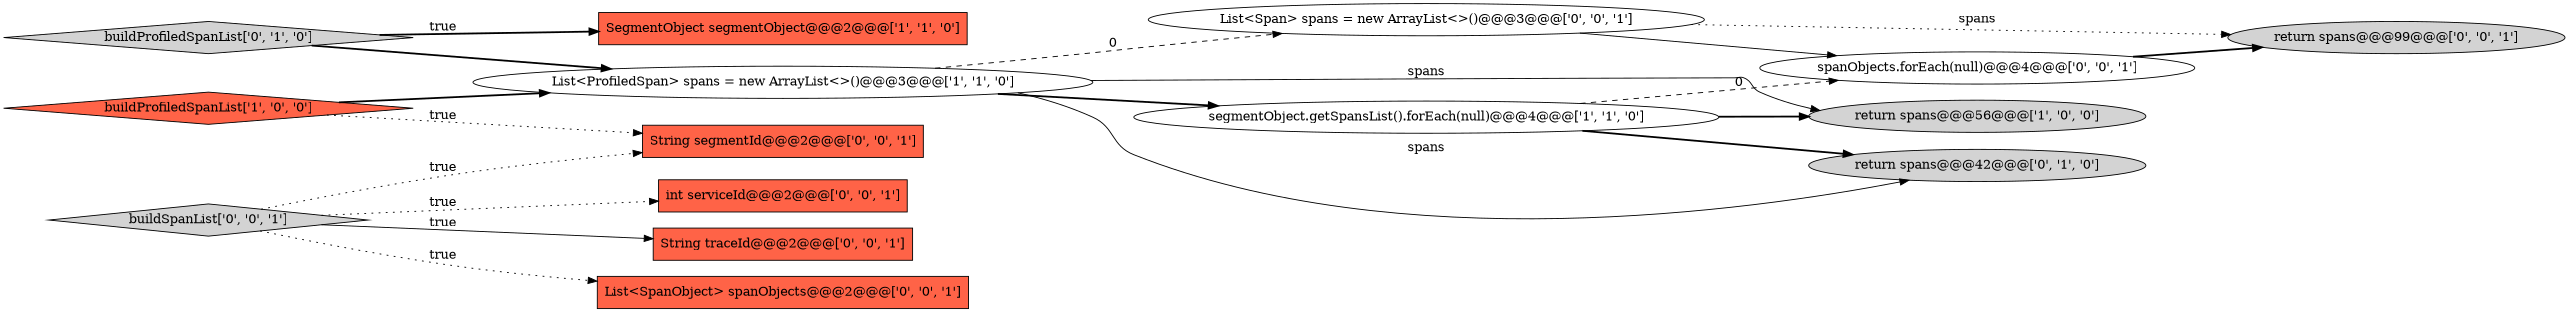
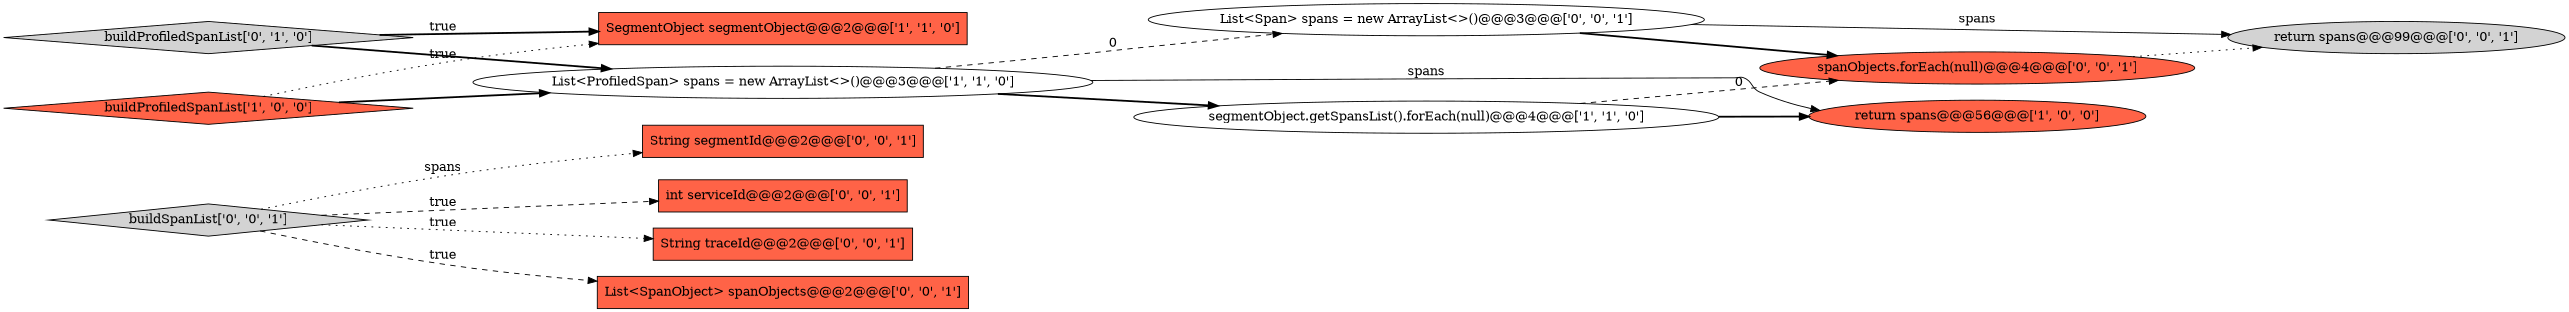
(1956, 29) -> (1956, 29)
(1704, 44) -> (1704, 44)
(2193, 52) -> (2193, 52)
(1977, 68) -> (1977, 68)
(1977, 116) -> (1977, 116)
(480, 124) -> (426, 66)
(1977, 165) -> none
(443, 168) -> (443, 168)
(485, 208) -> (485, 208)
(483, 232) -> (483, 232)
(423, 261) -> (423, 261)
